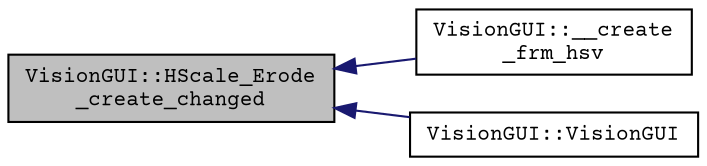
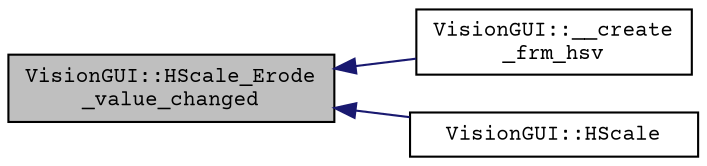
(171, 88) -> (171, 88)
(554, 135) -> (554, 135)
